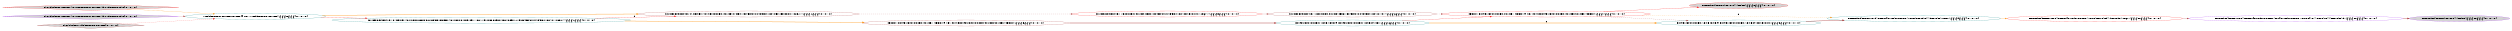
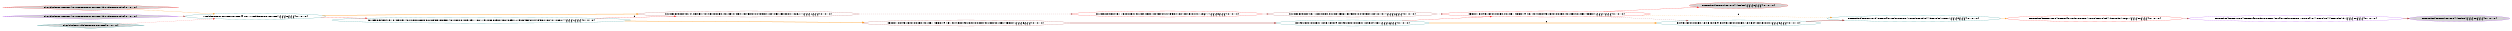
(91, 25) -> (91, 25)
